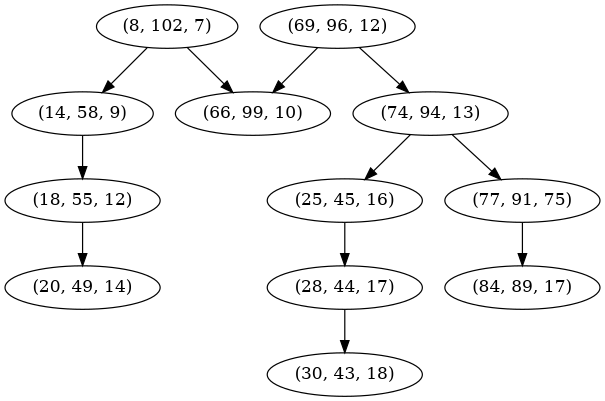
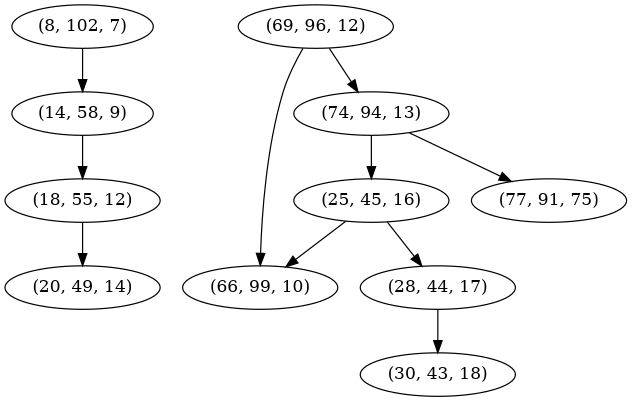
(206, 66) -> (321, 240)
(522, 288) -> none
